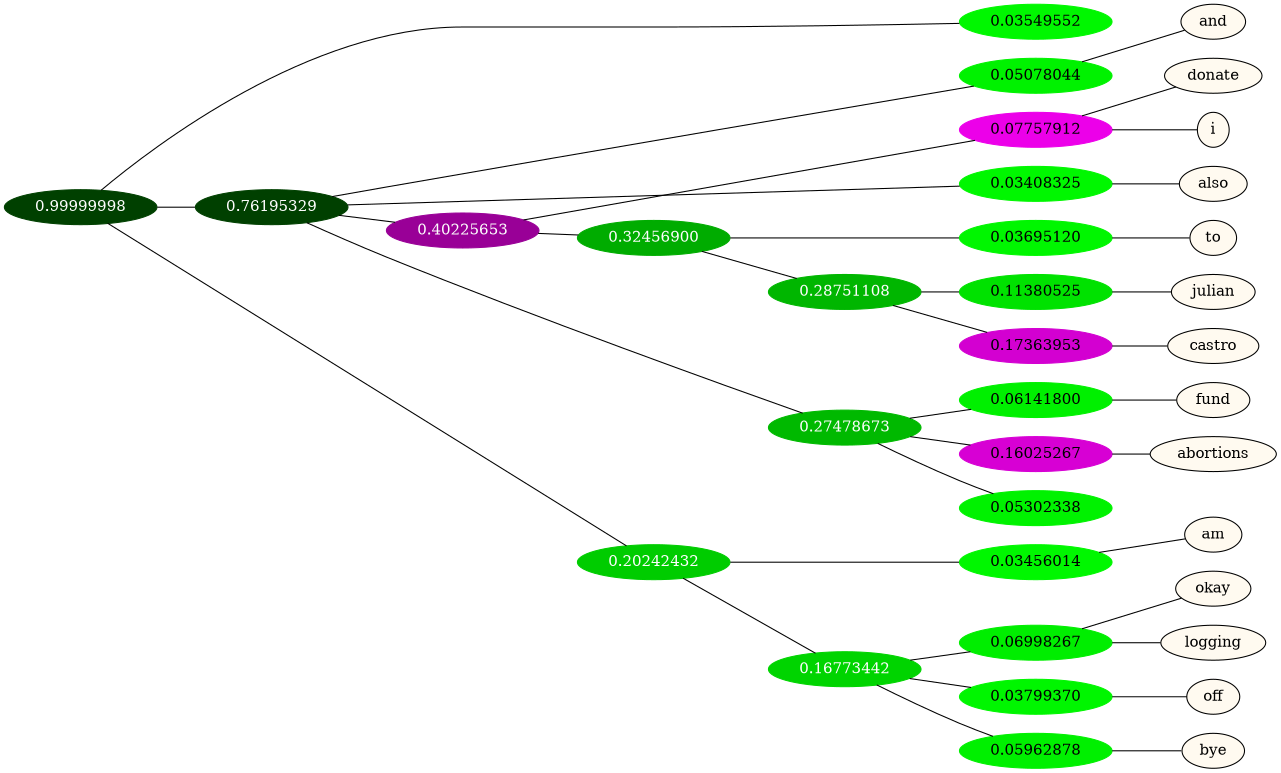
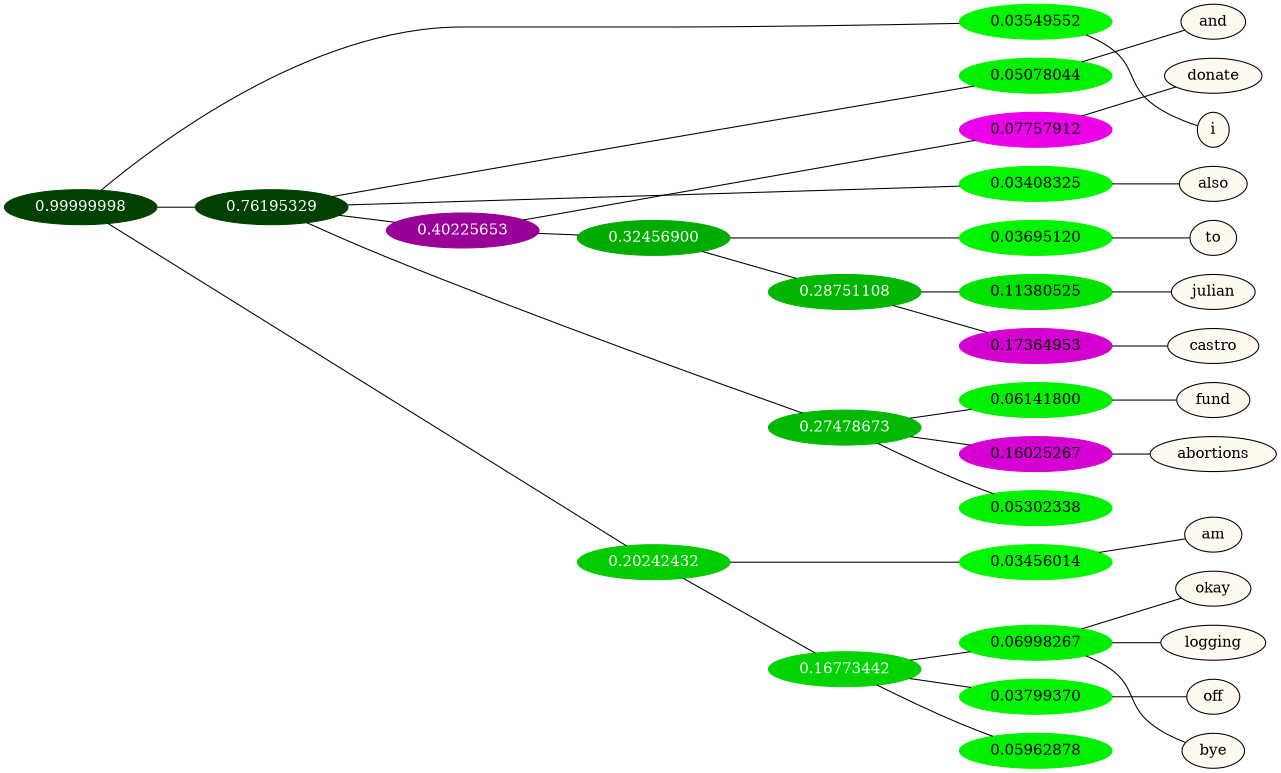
(1155, 130) -> (1137, 86)
(1036, 346) -> (1036, 346)
(1147, 751) -> (1135, 704)
